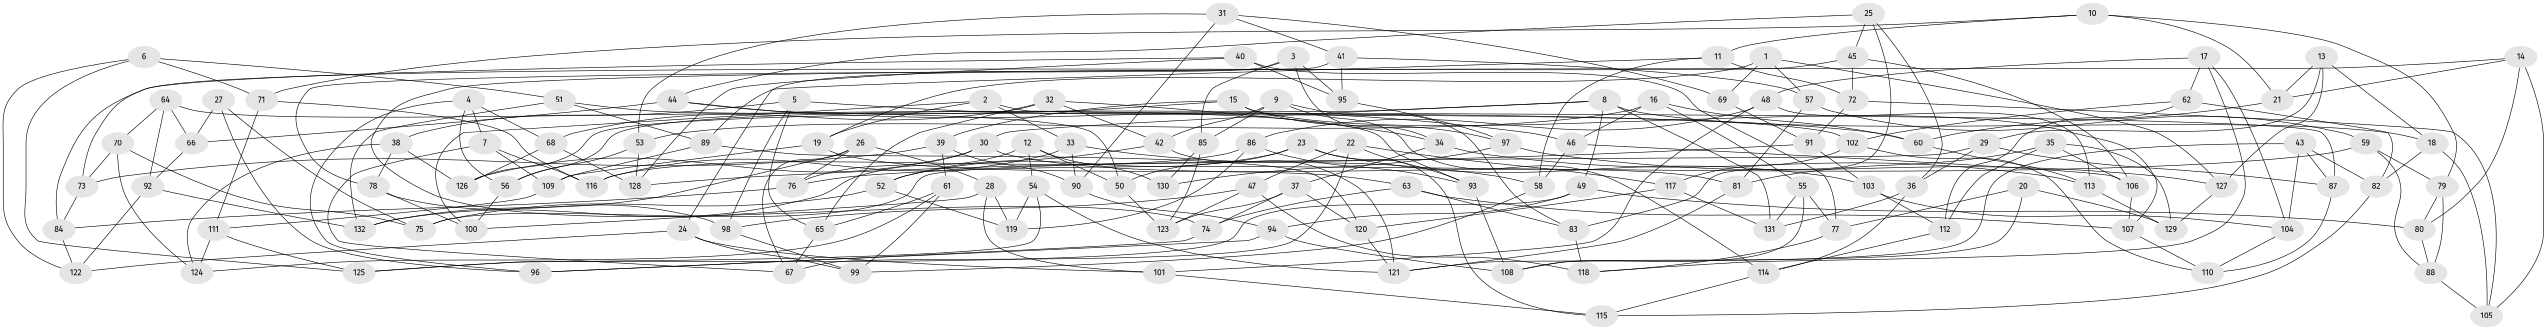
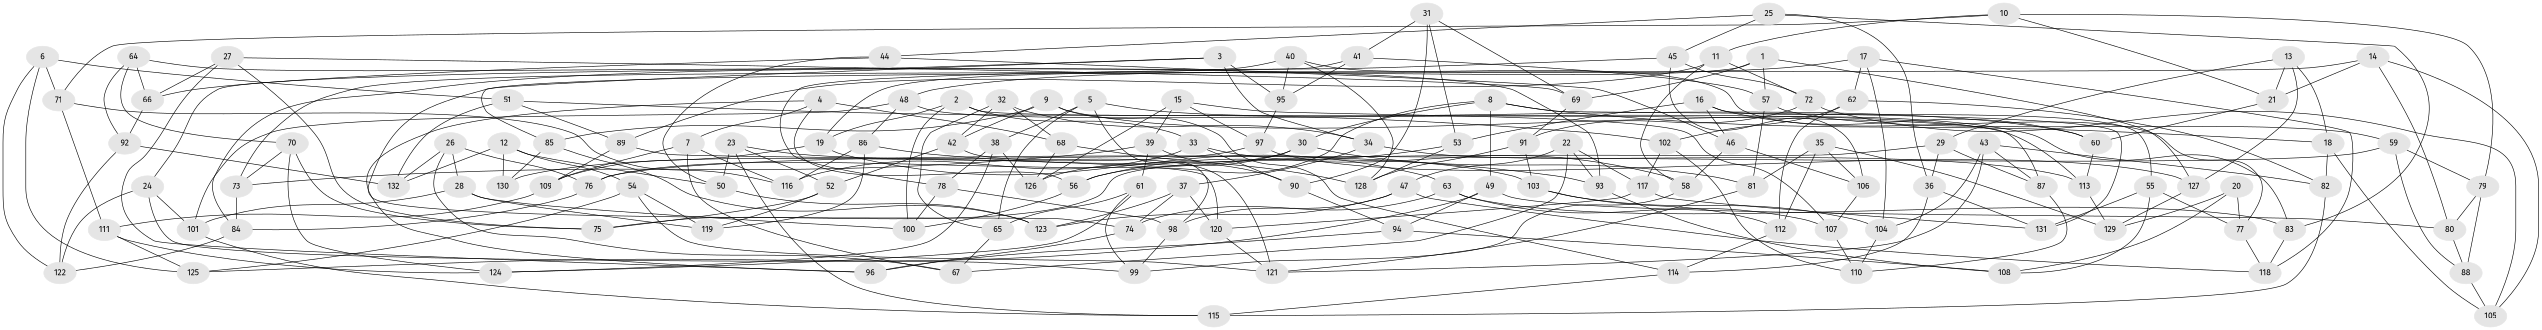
none -> (574, 63)
